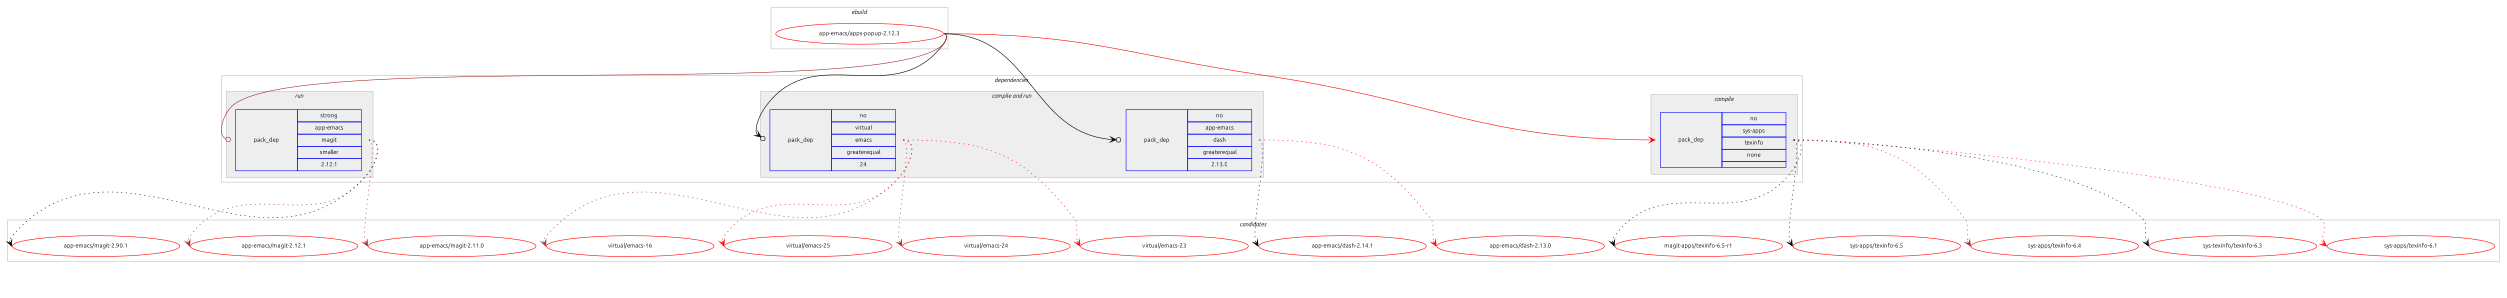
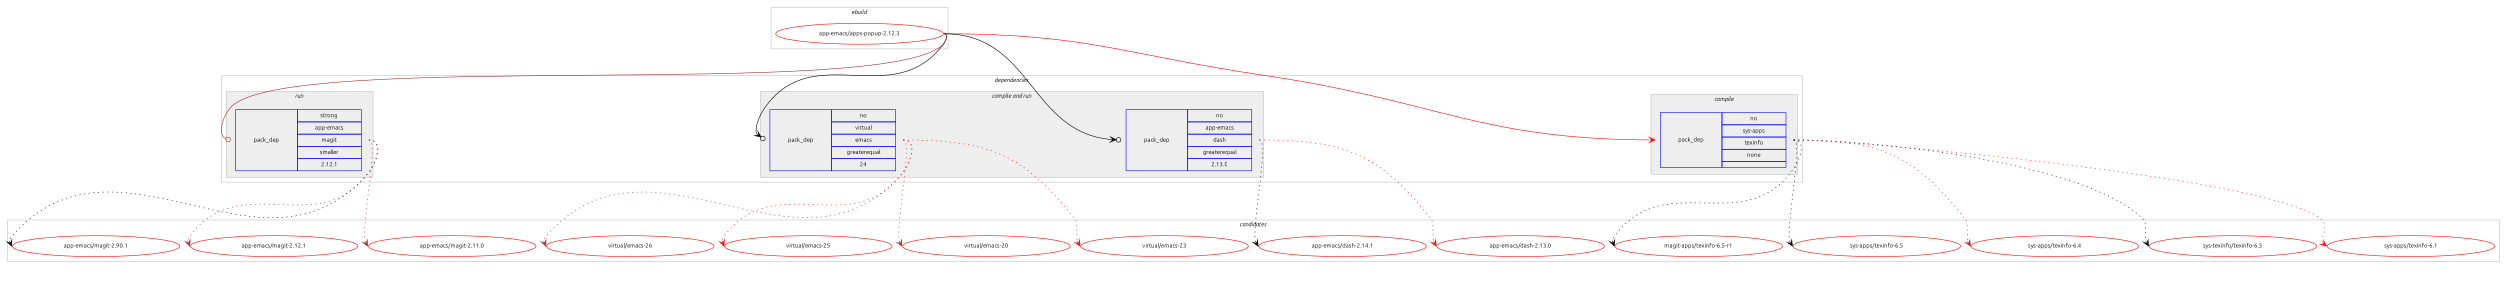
(630, 246) -> (630, 246)
(986, 246) -> (986, 246)
